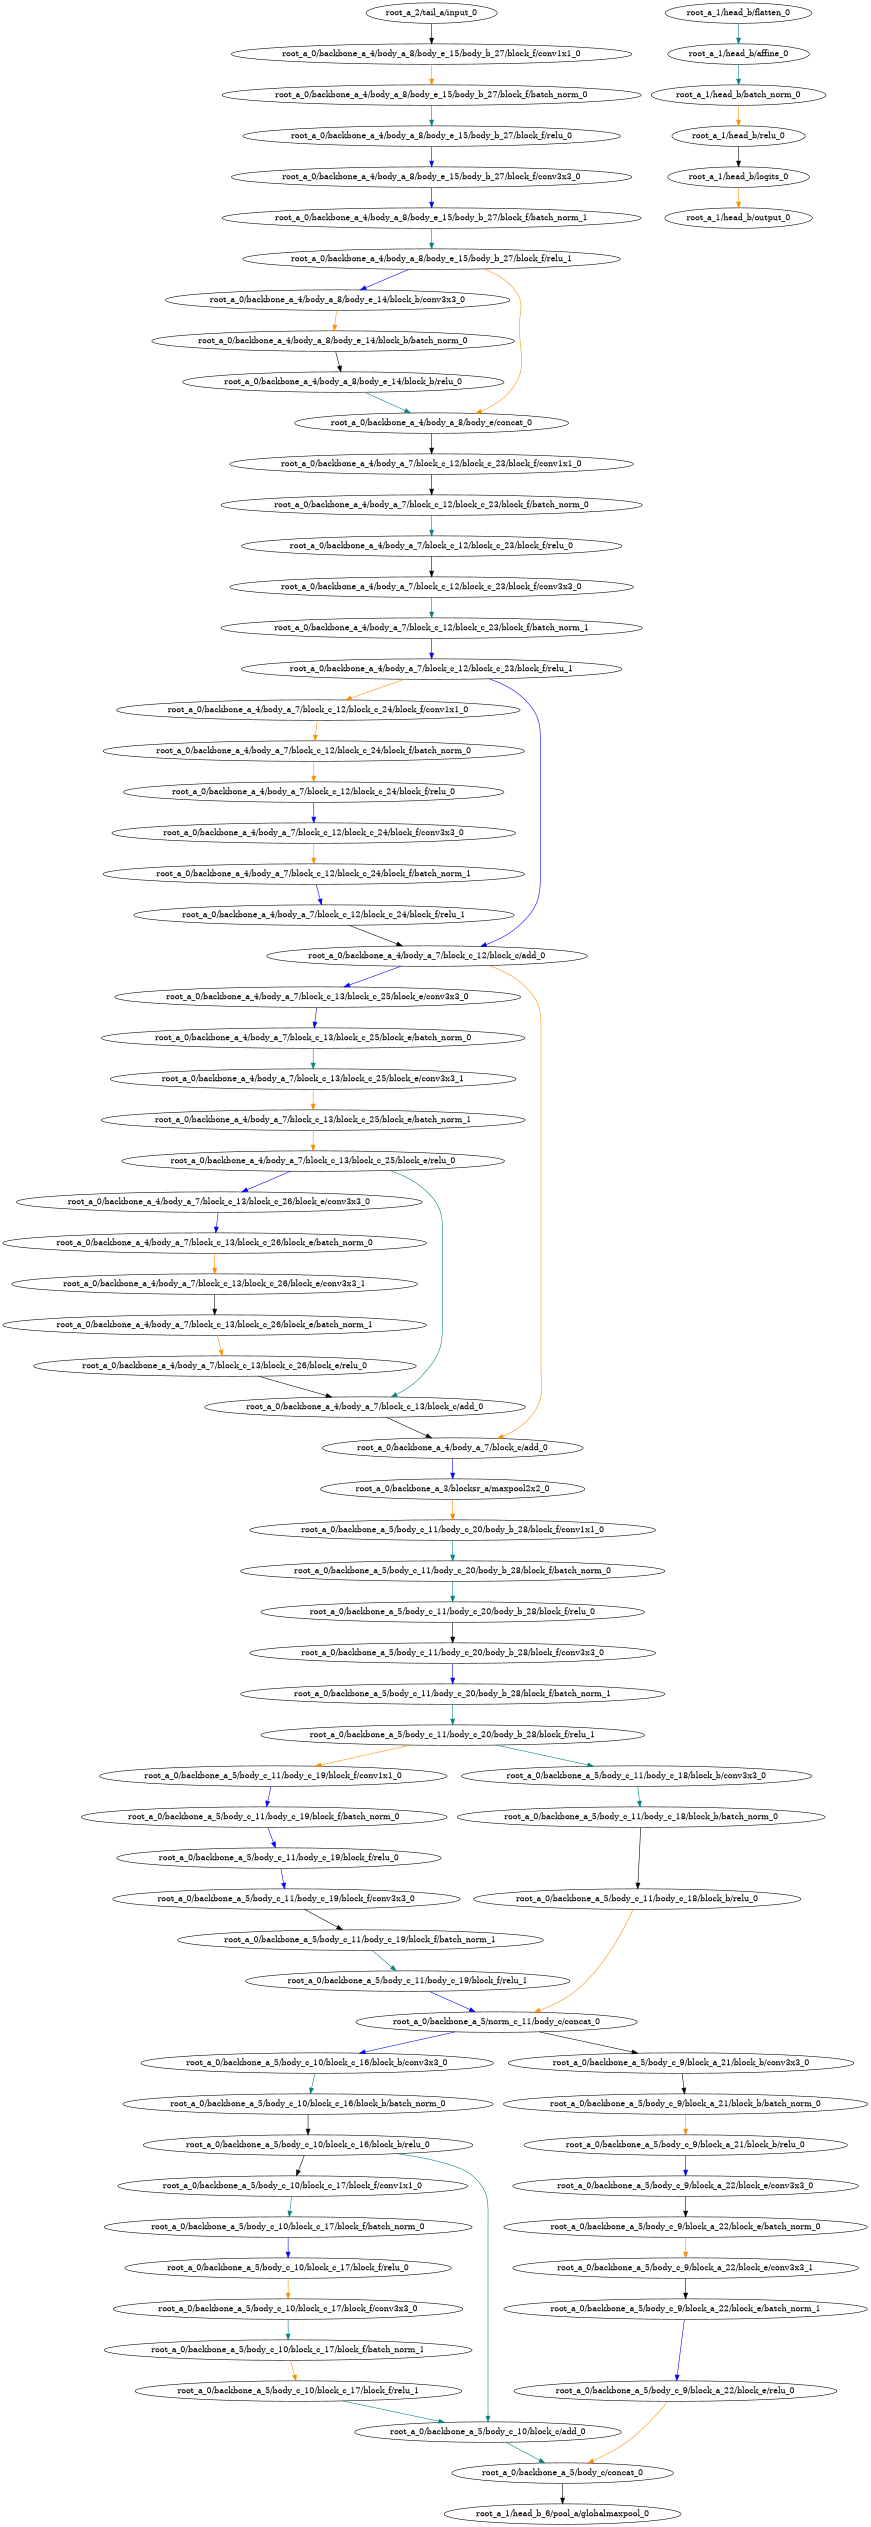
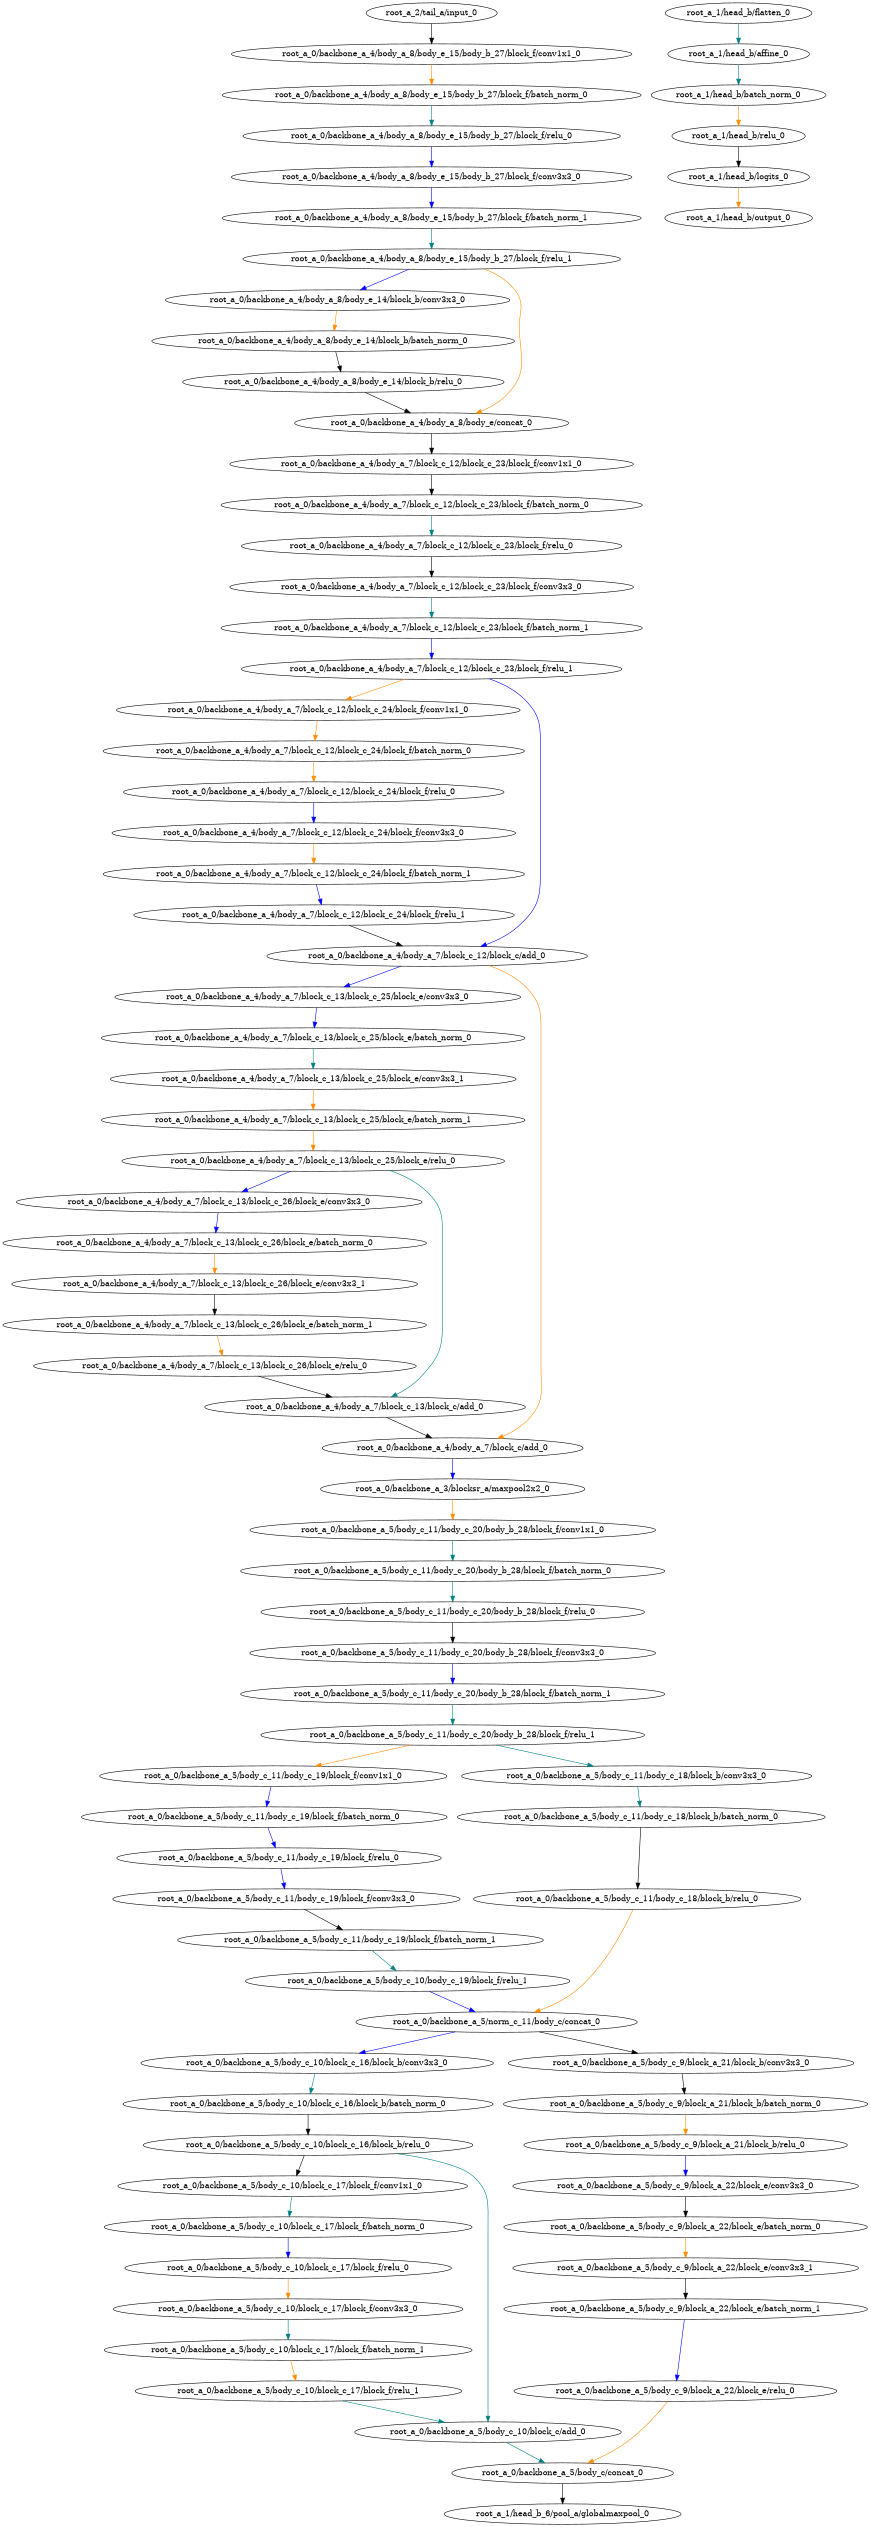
(385, 401) -> (385, 401)
(408, 1981) -> (408, 1981)
